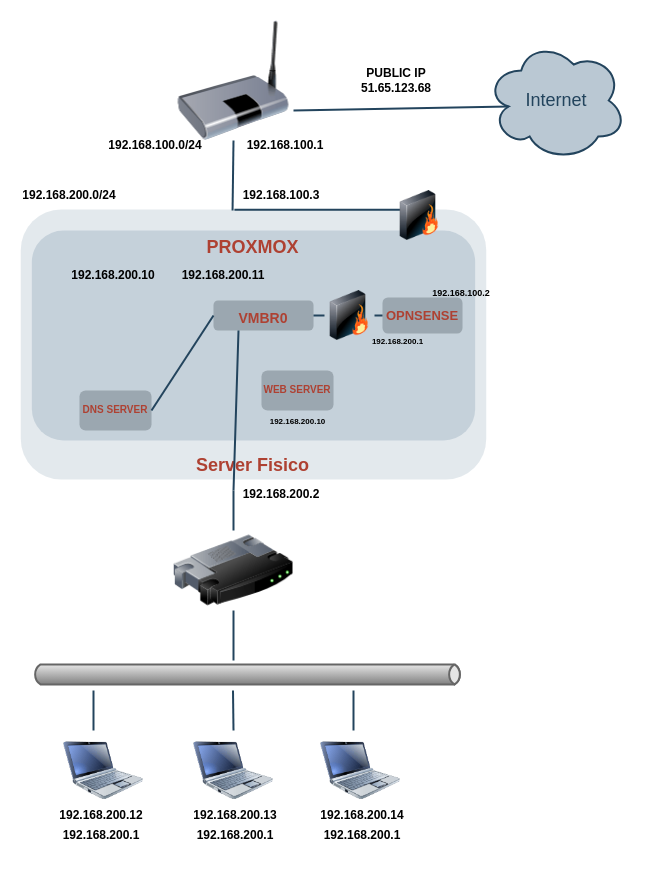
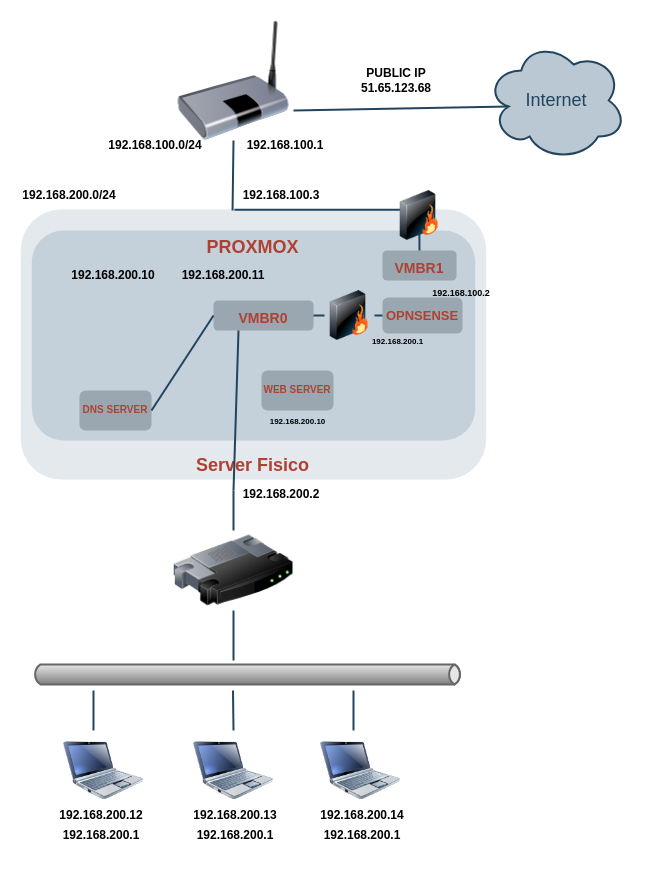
none -> (419, 242)
none -> (420, 266)
